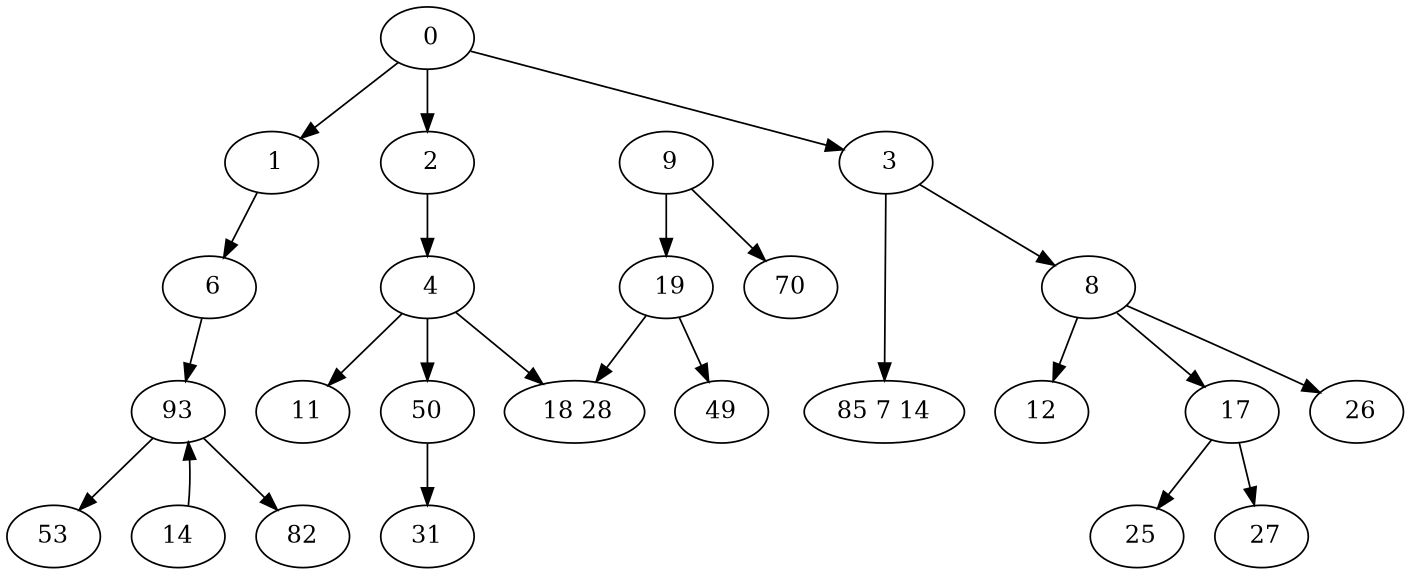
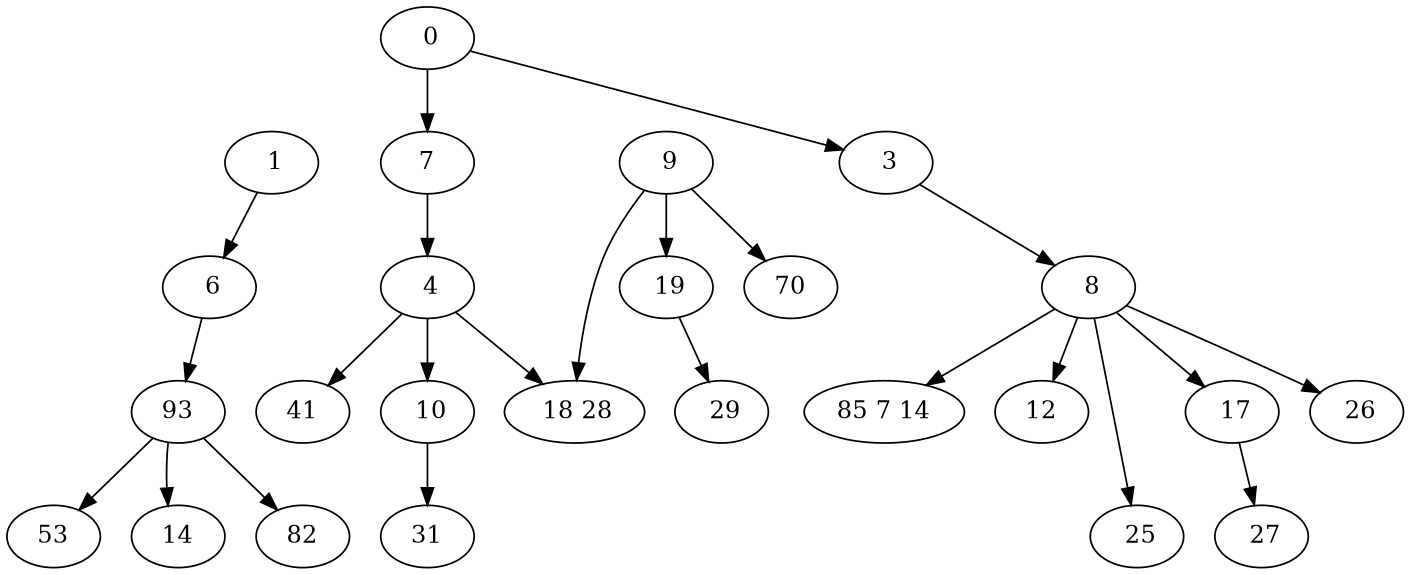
(356, 95) -> none
(427, 163) -> (427, 163)
(885, 278) -> (998, 343)
(626, 342) -> (598, 272)
(303, 412) -> (303, 412)
(427, 412) -> (427, 412)
(722, 412) -> (722, 412)
(1190, 467) -> (1111, 403)
(190, 483) -> (167, 465)
